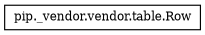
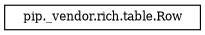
(103, 17) -> (103, 17)
